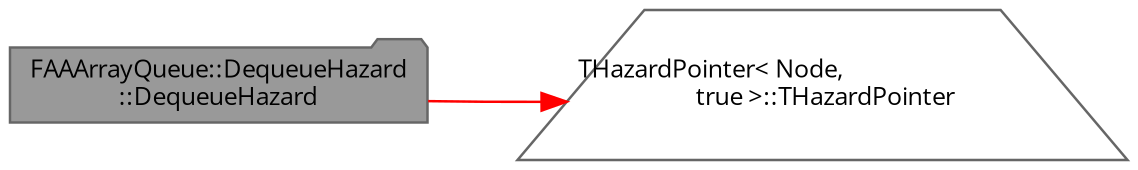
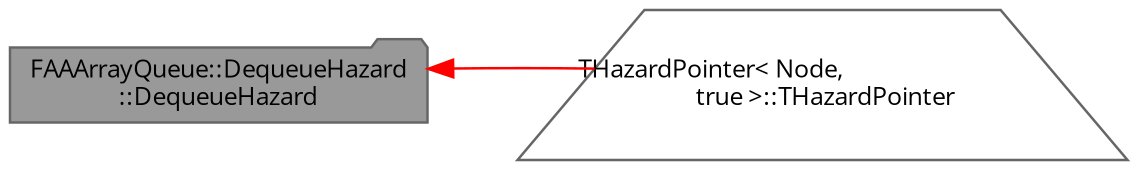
(485, 102) -> (524, 68)
